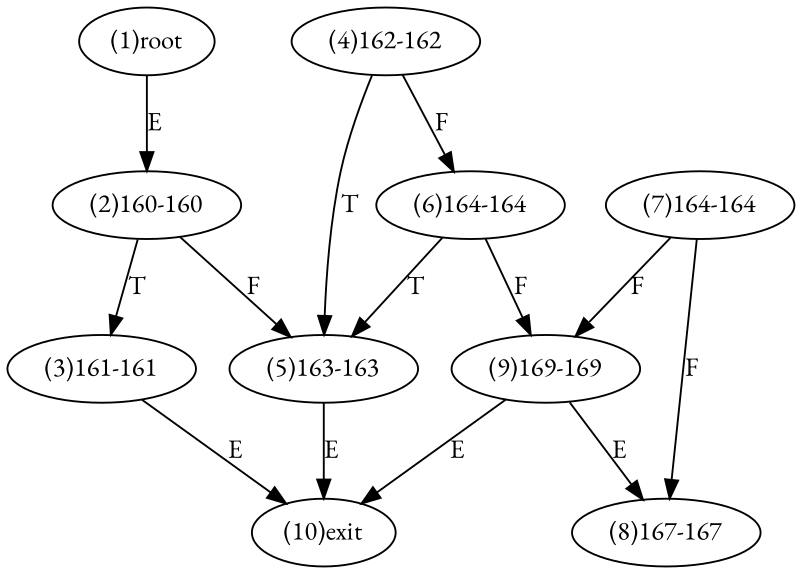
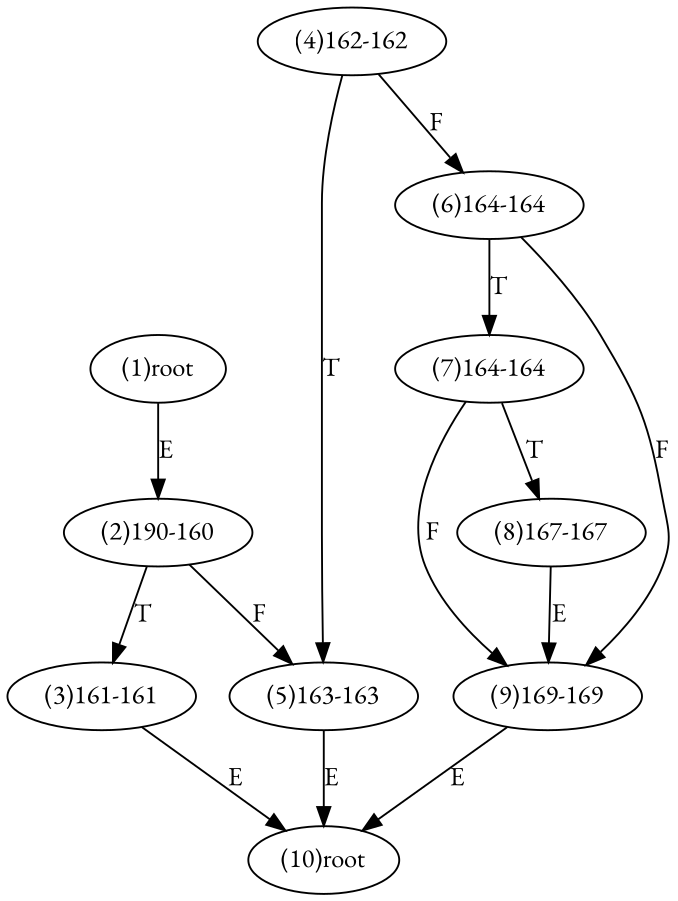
(147, 205) -> (158, 533)
(404, 280) -> (489, 278)
(693, 369) -> (535, 451)
(600, 443) -> (550, 605)
(324, 533) -> (324, 860)
